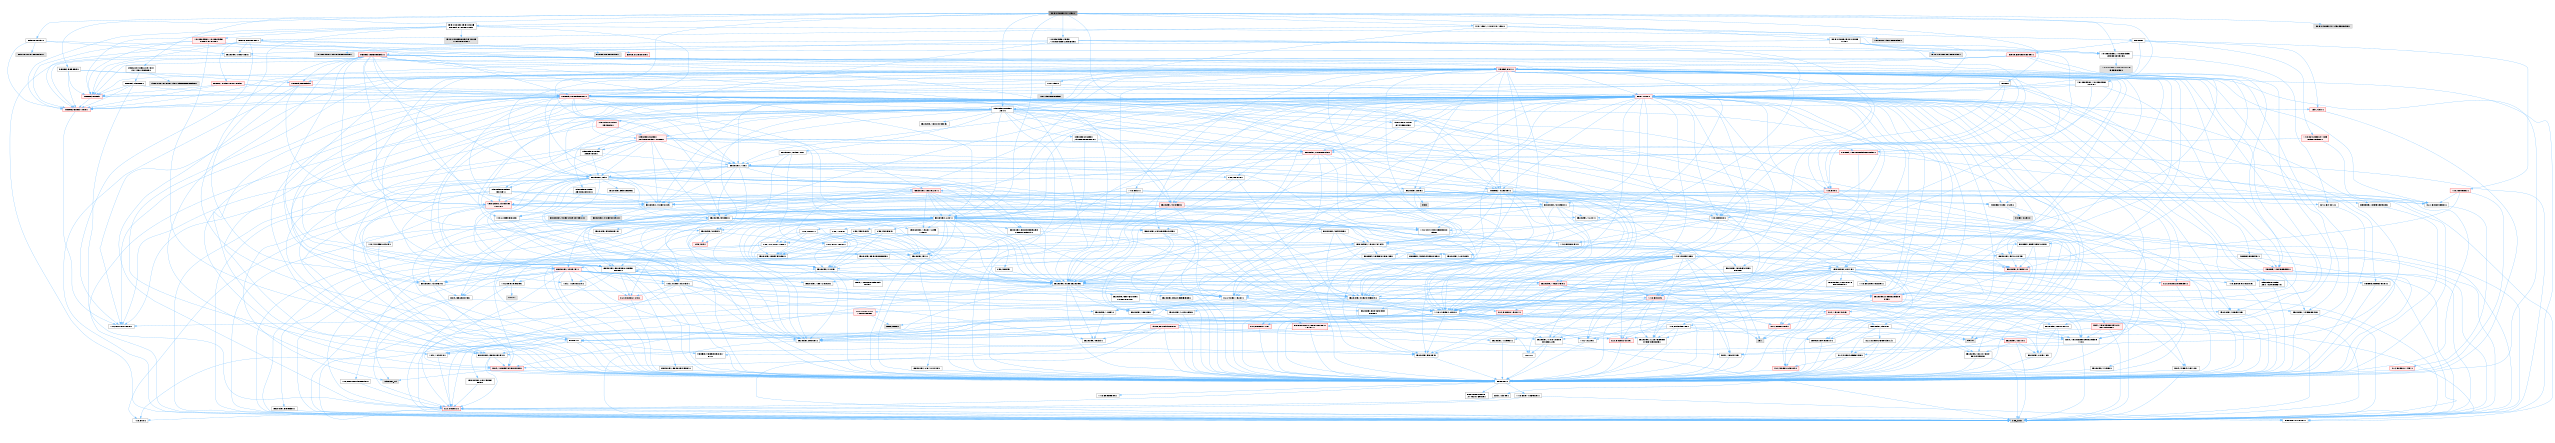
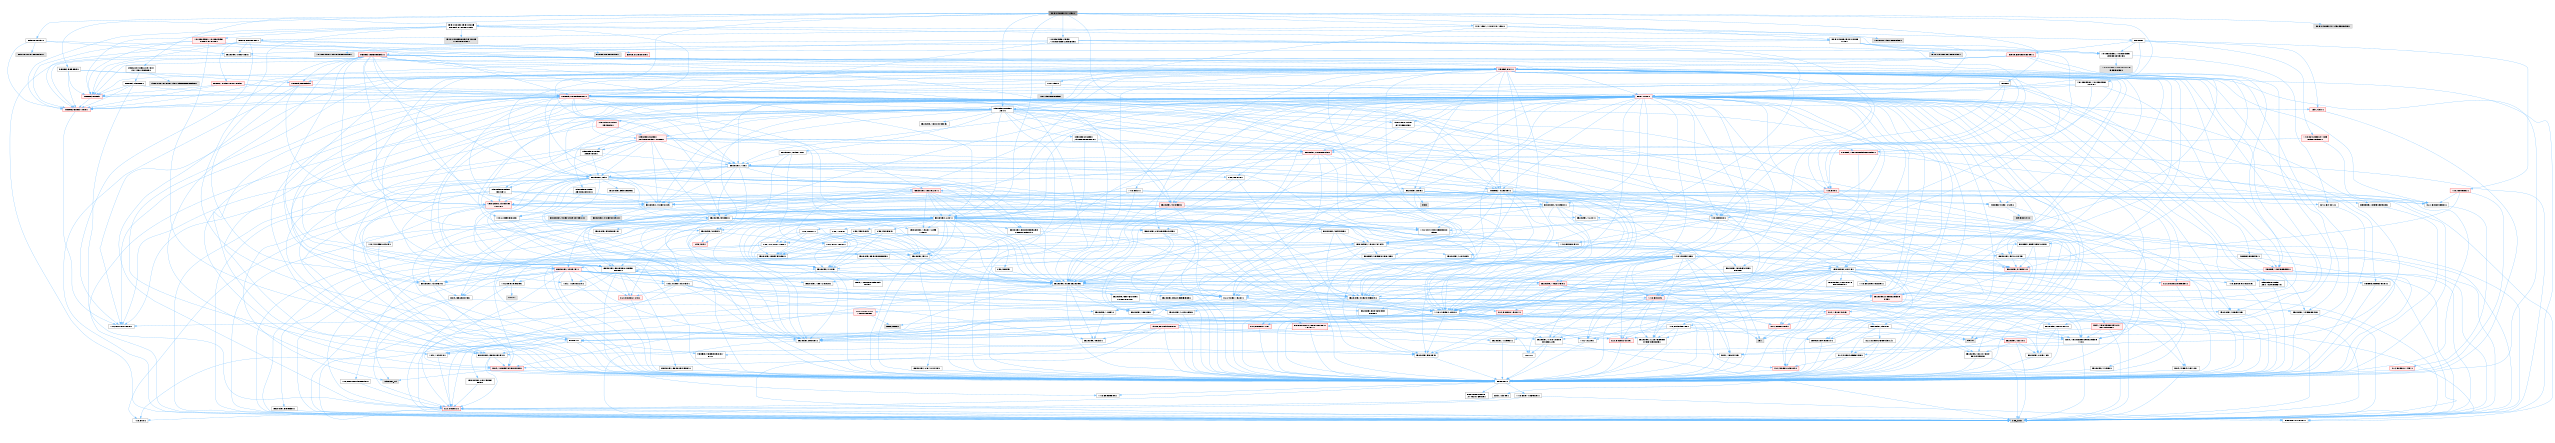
(1603, 16) -> (2129, 46)
none -> (1152, 33)
(2023, 218) -> (2023, 218)
(1425, 256) -> none
(1062, 379) -> (963, 296)
(1032, 380) -> (804, 389)
